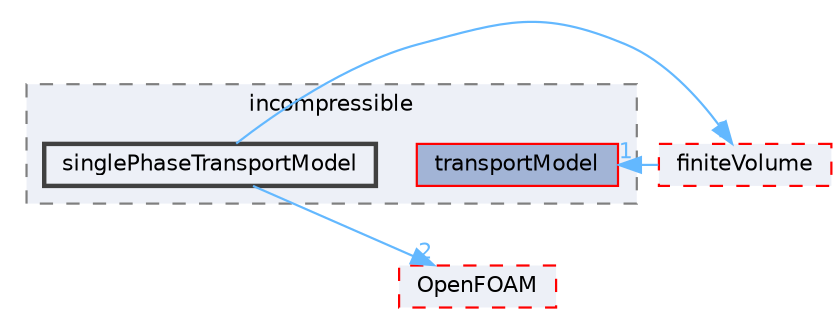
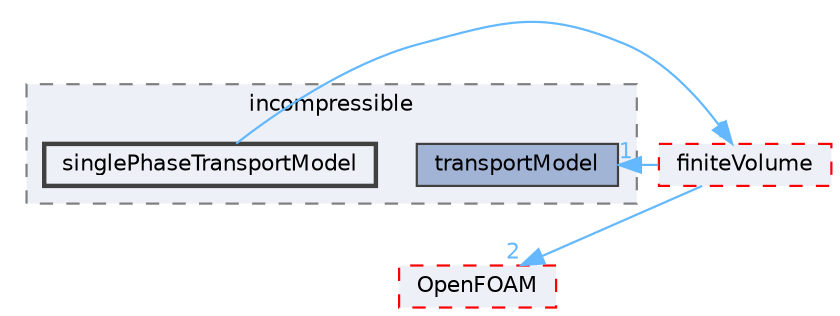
(517, 165) -> (517, 165)
(333, 221) -> (622, 221)
